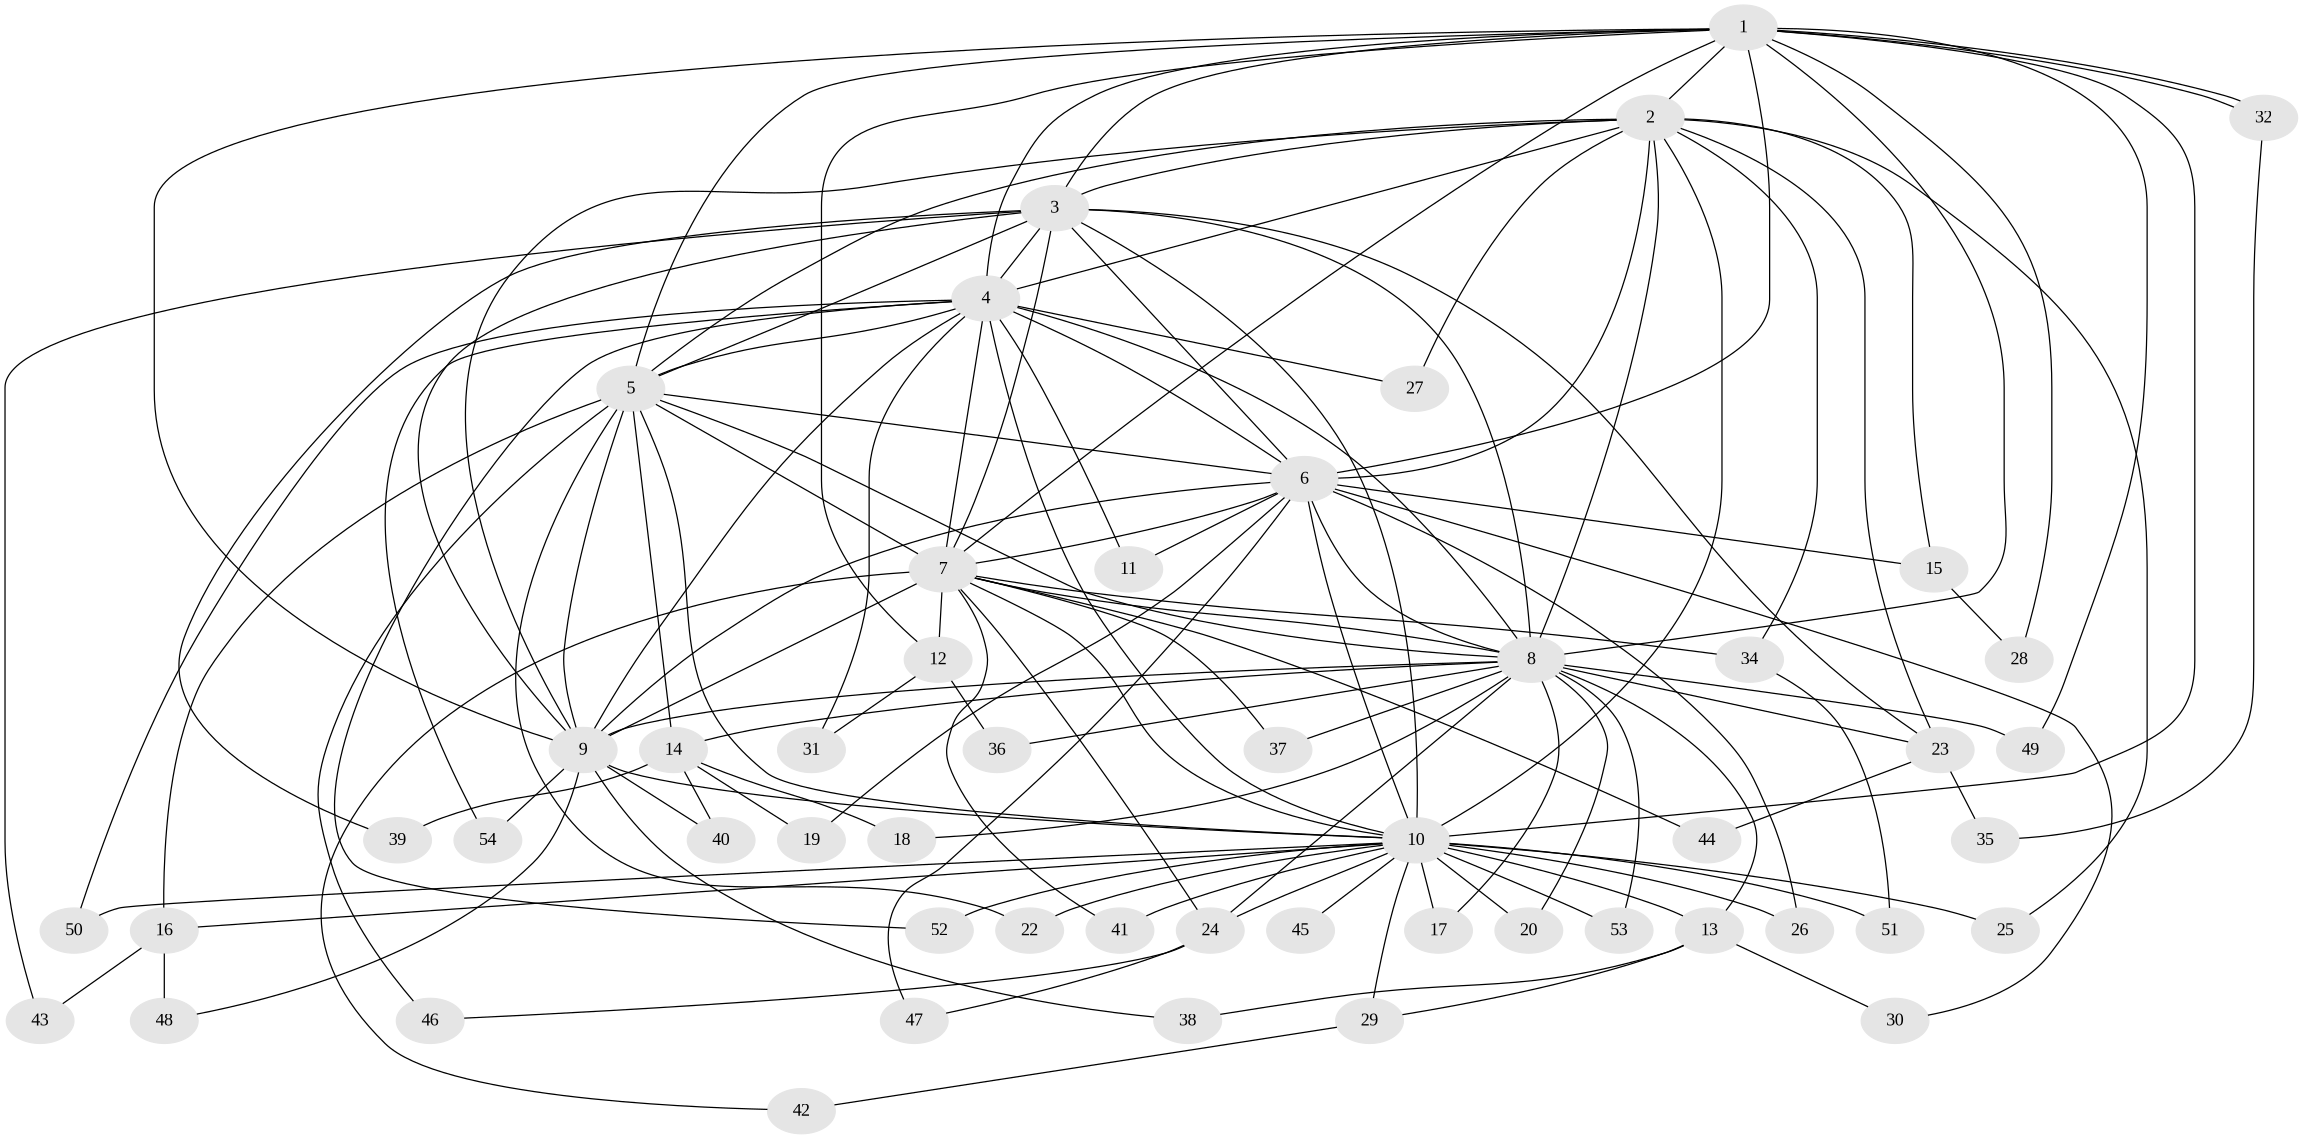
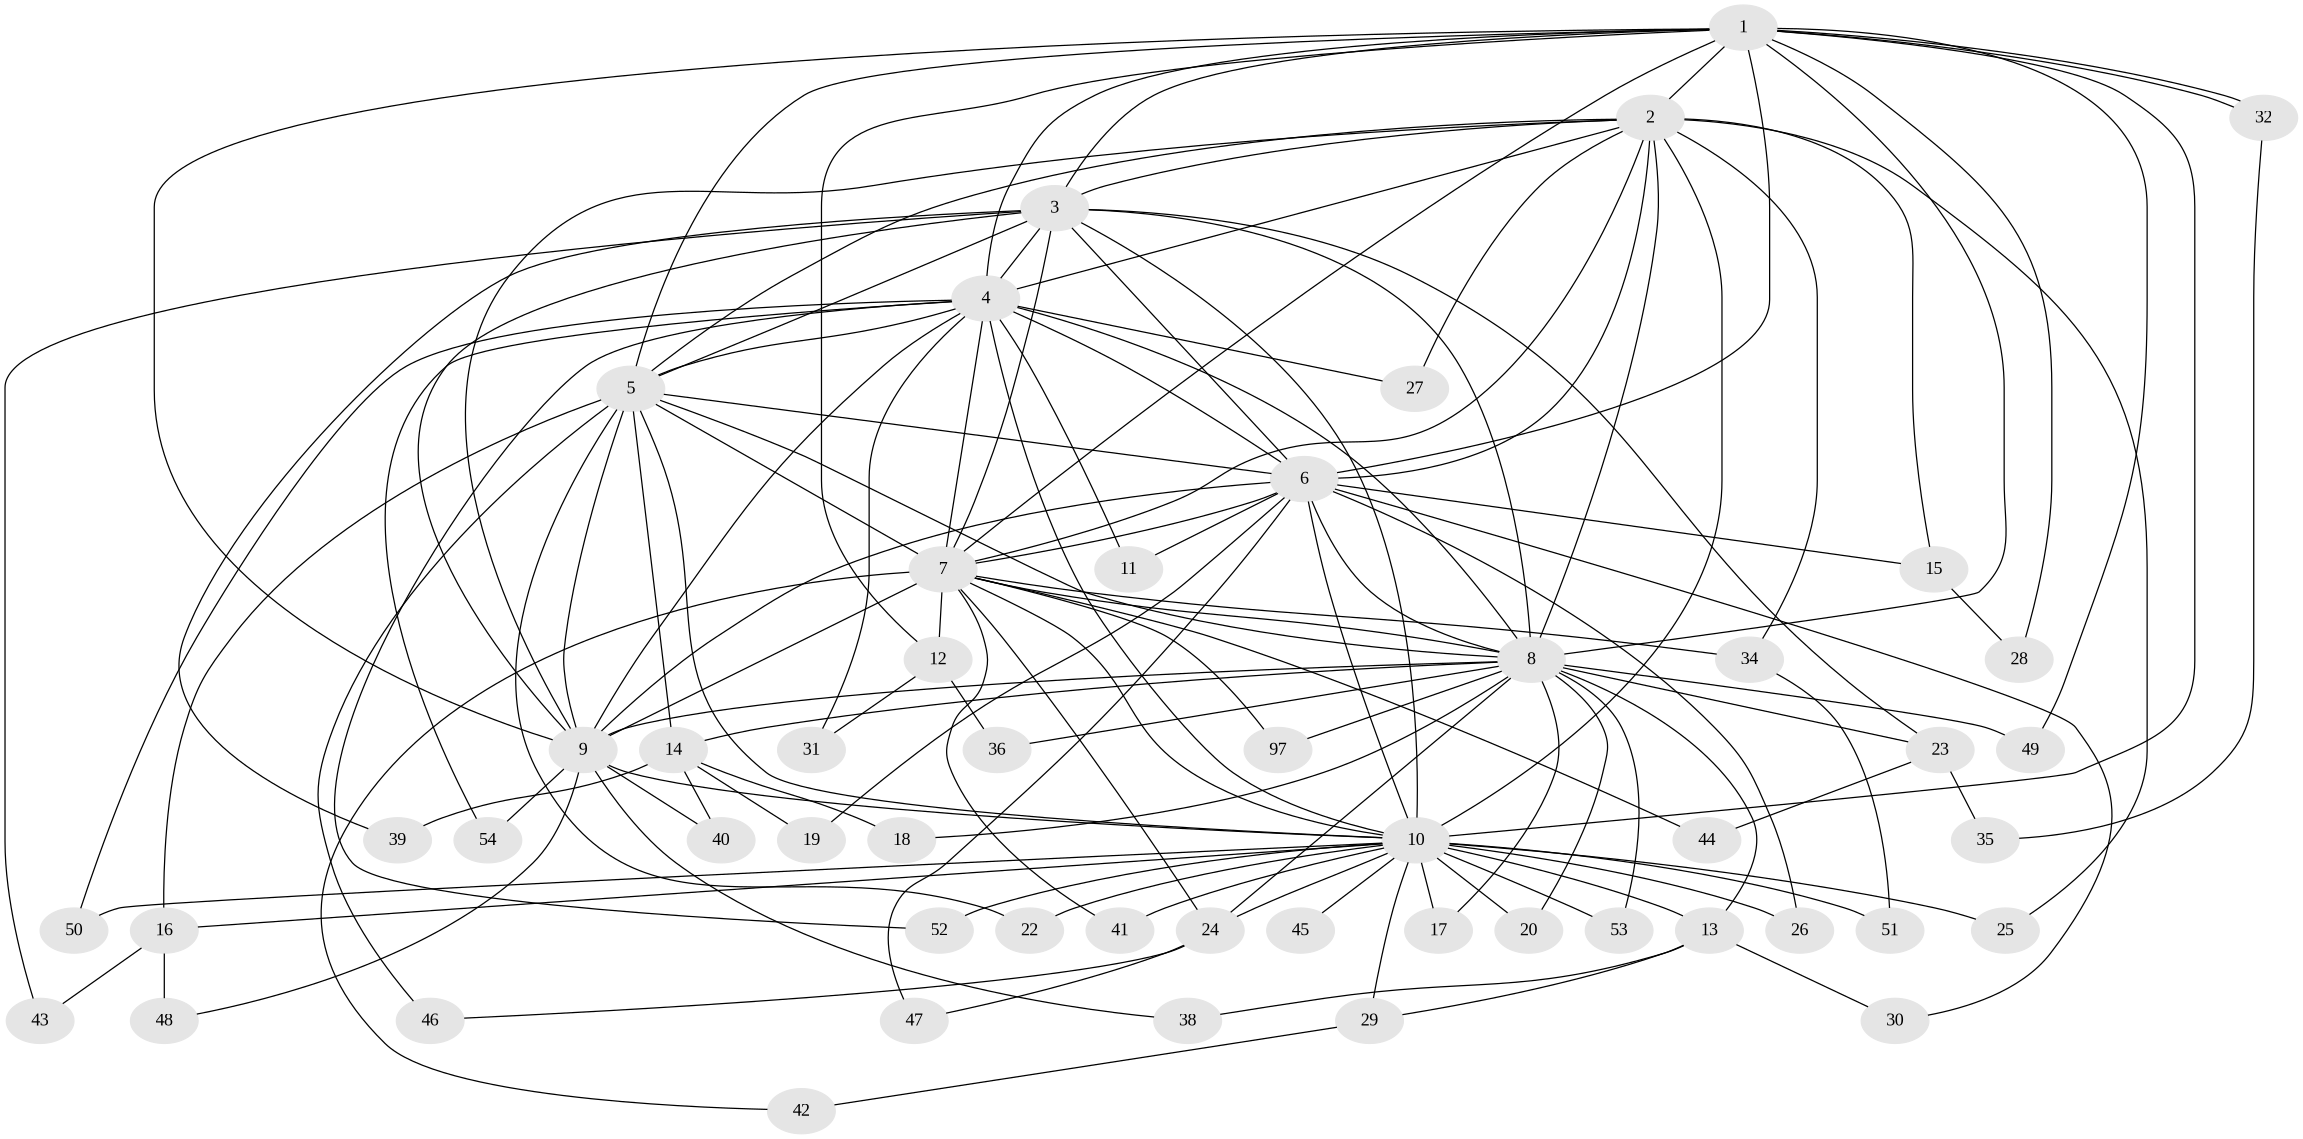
(1865, 385) -> (1376, 441)
(1278, 750) -> (1278, 750)
